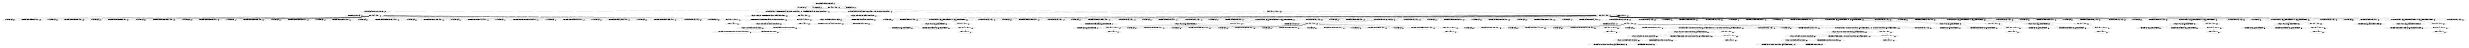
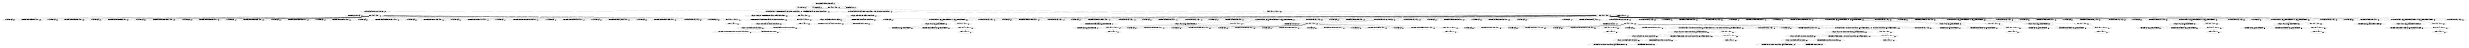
(909, 20) -> none
(1544, 20) -> none
